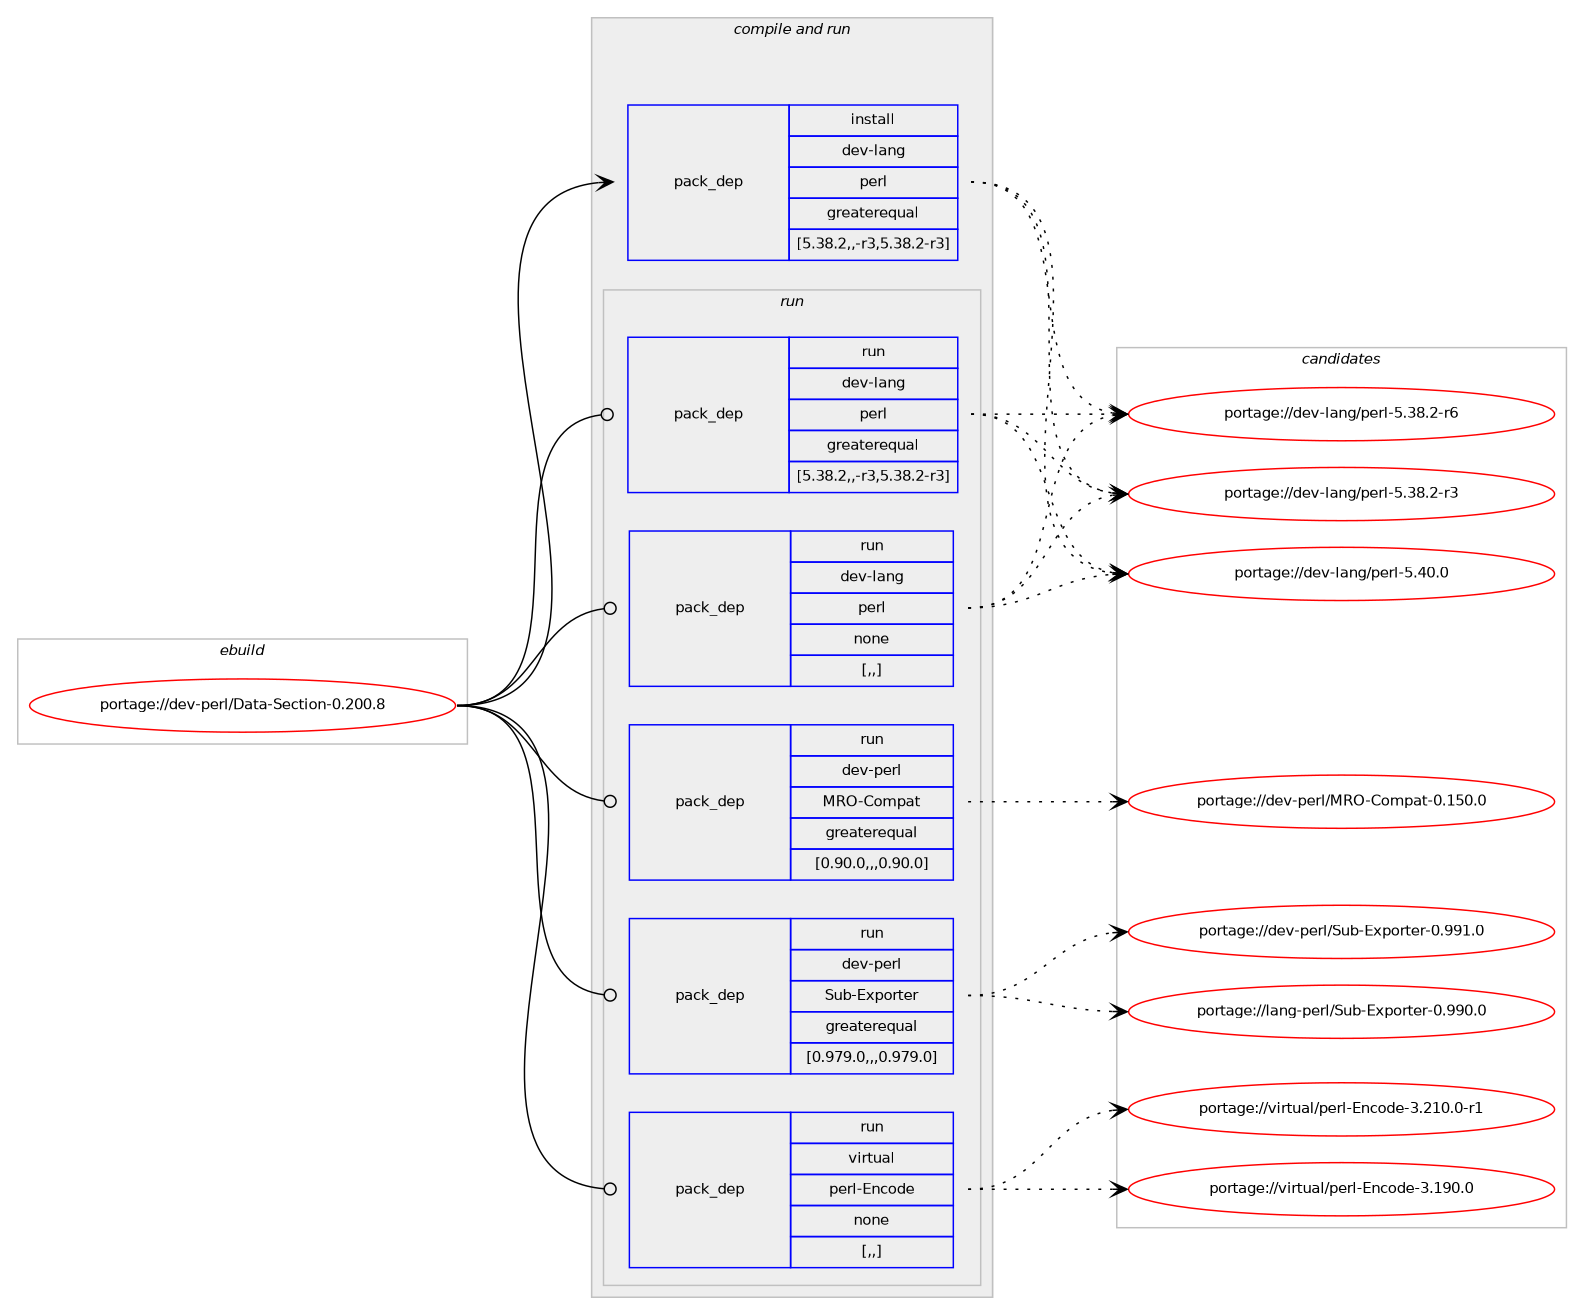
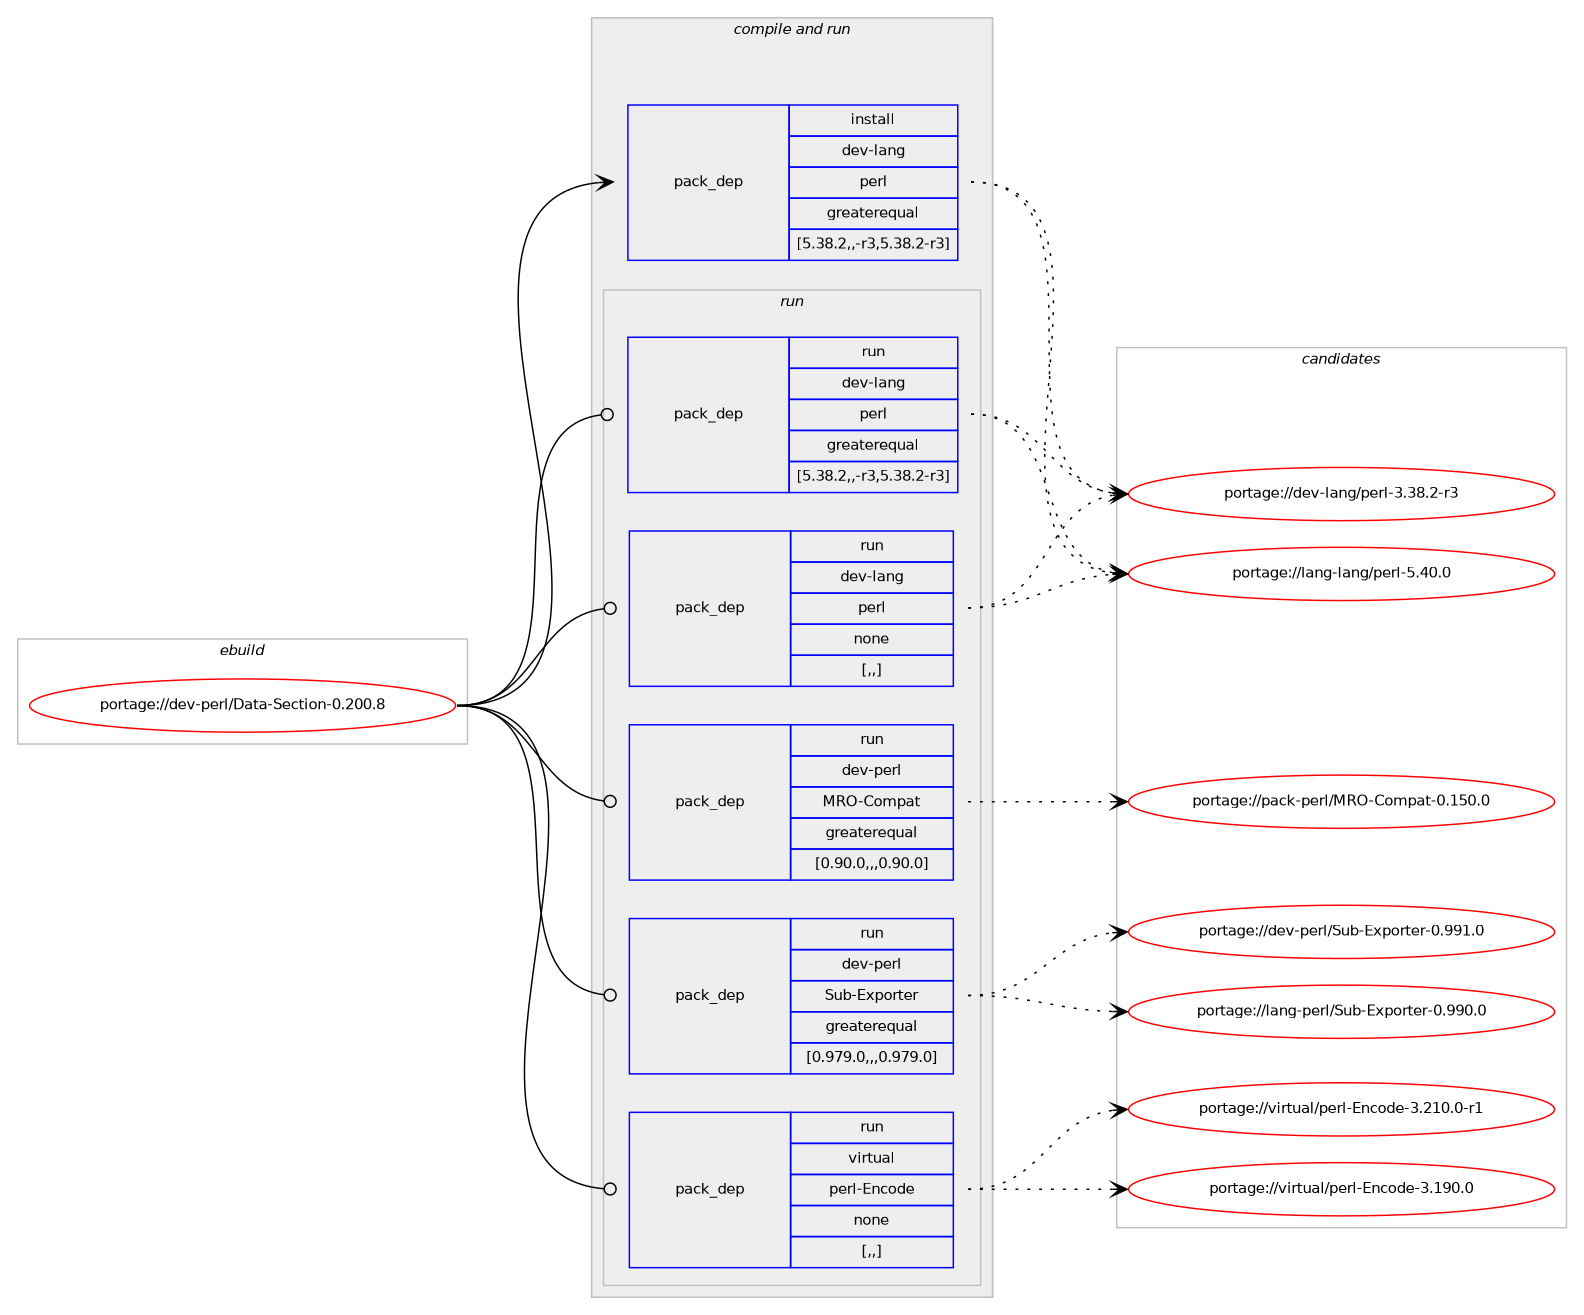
(1342, 414) -> none
(1342, 494) -> (1342, 494)
(1342, 574) -> (1342, 574)
(1342, 802) -> (1342, 802)
